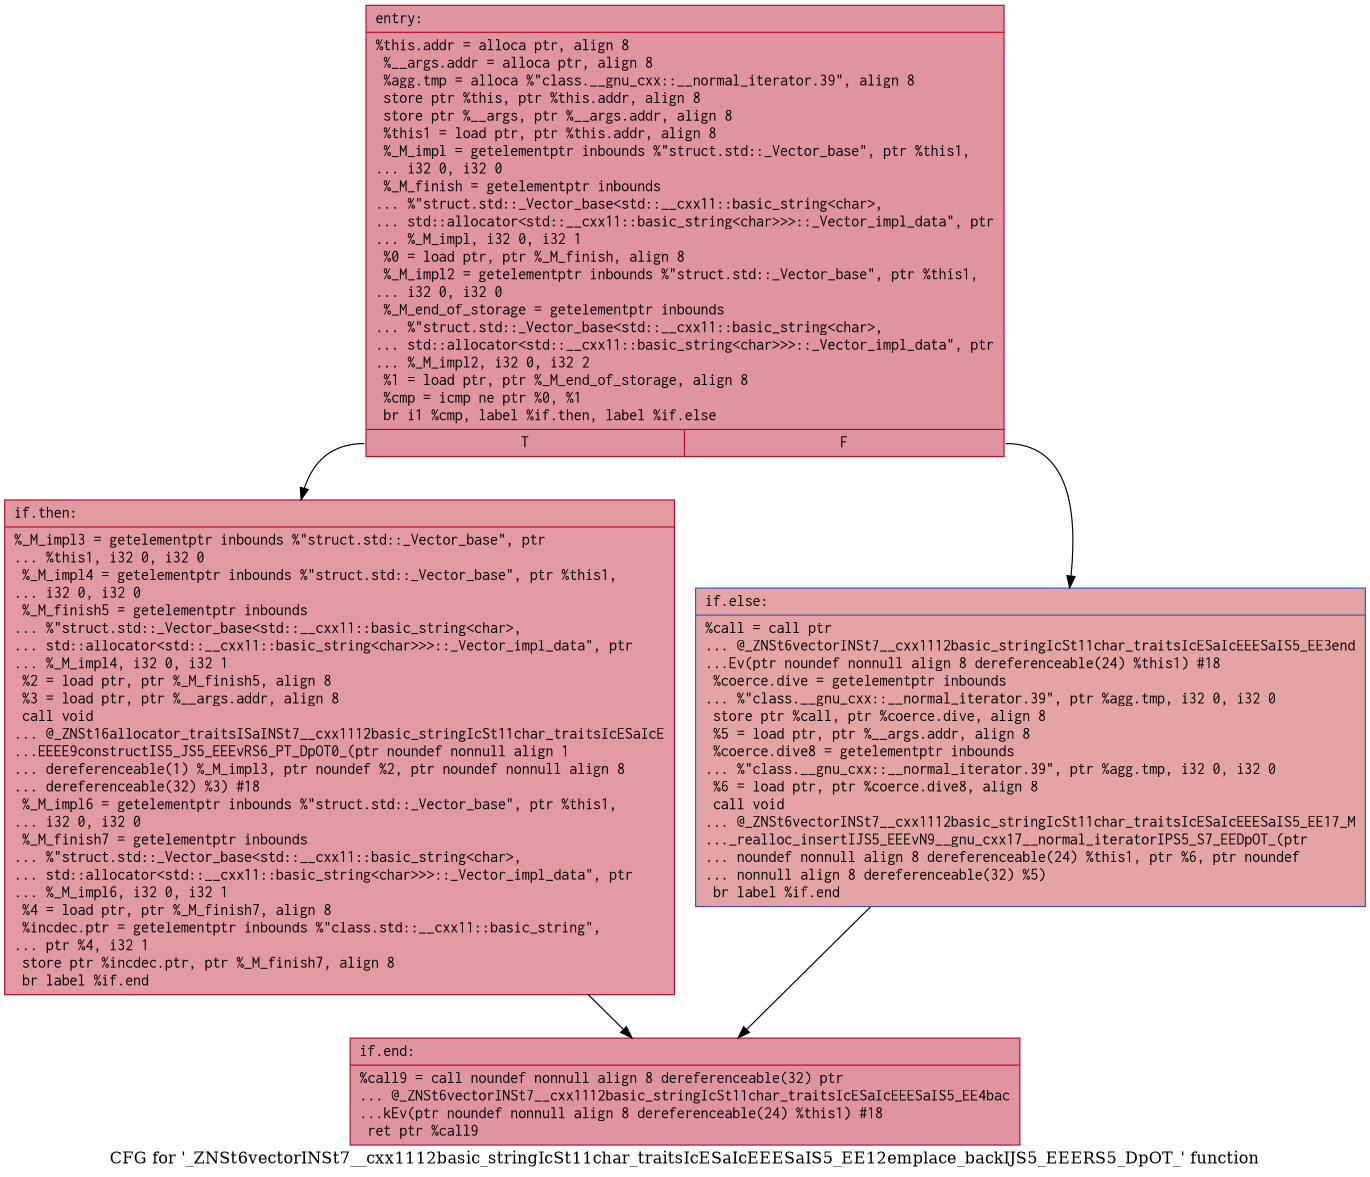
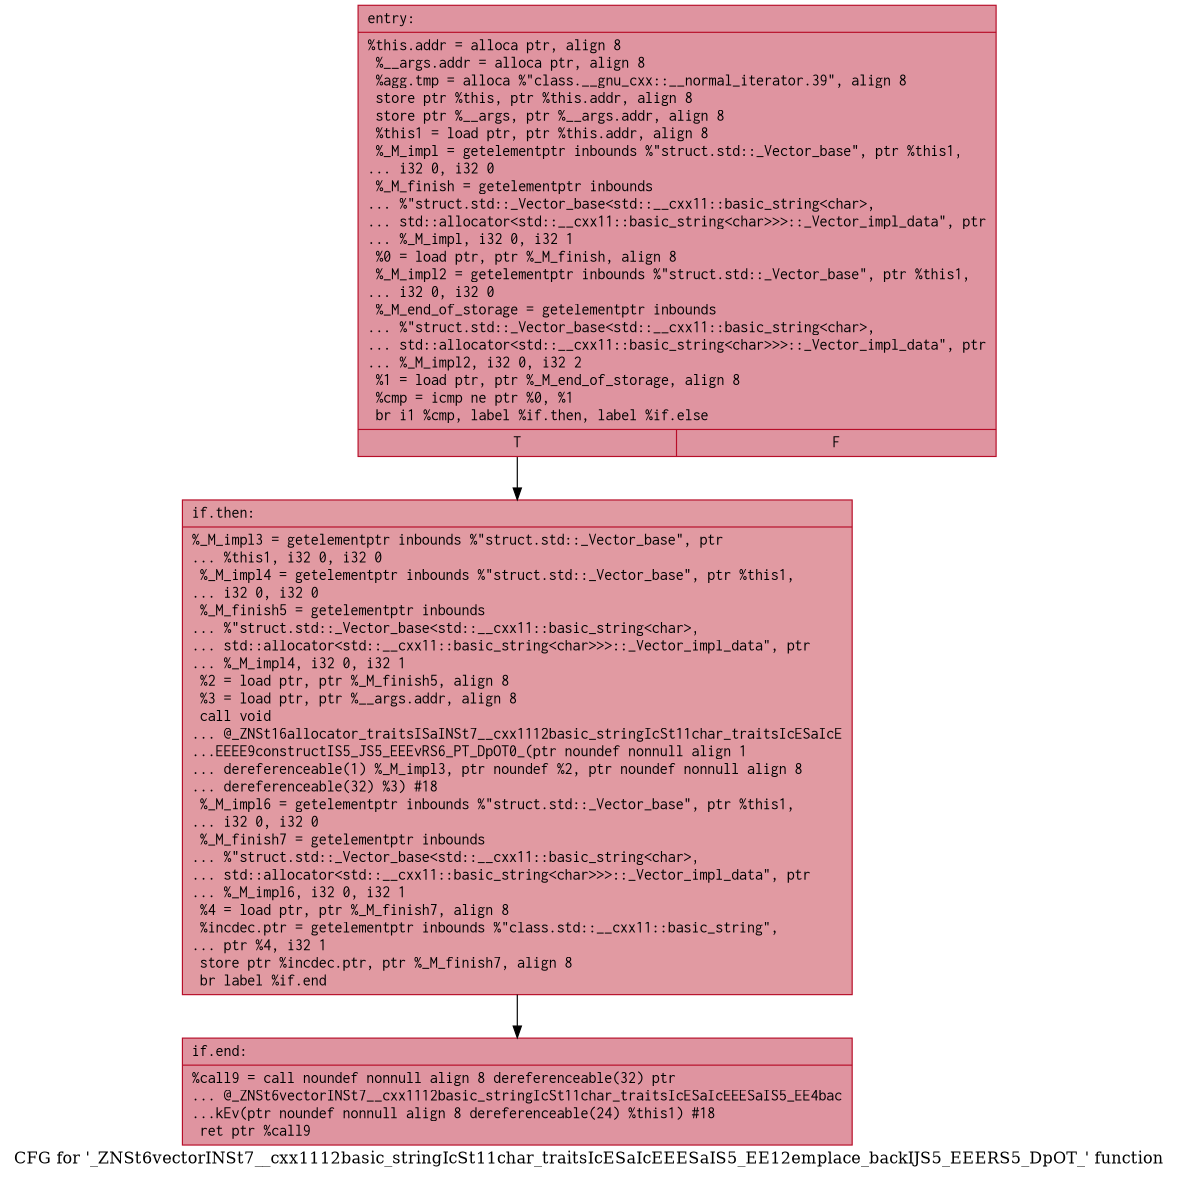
(1030, 747) -> none
